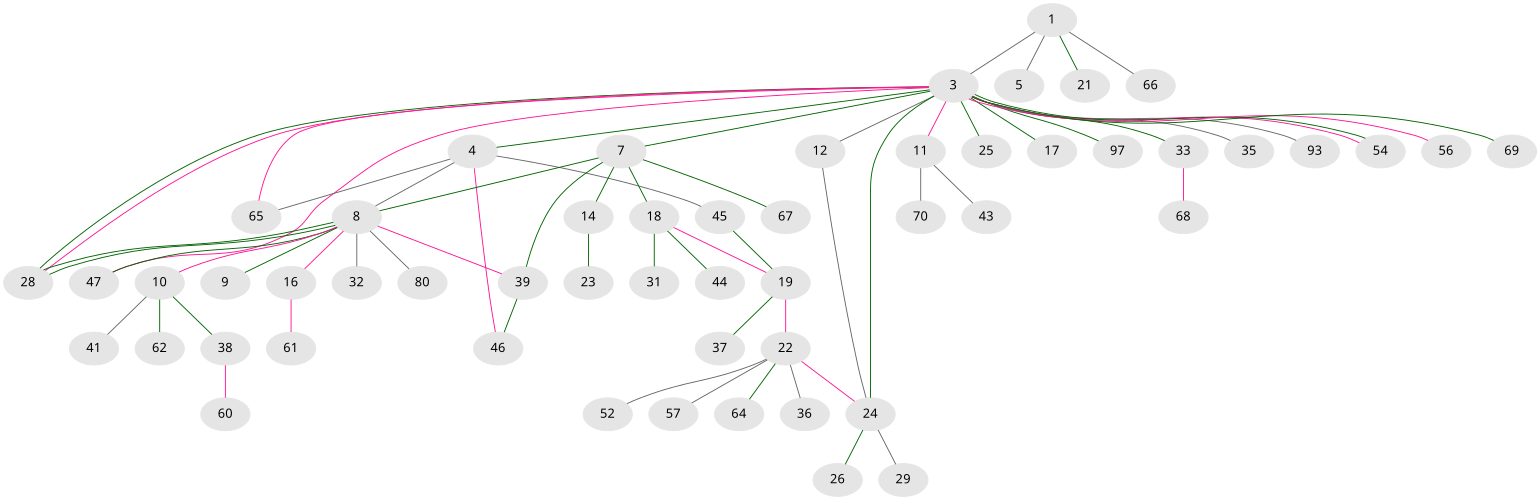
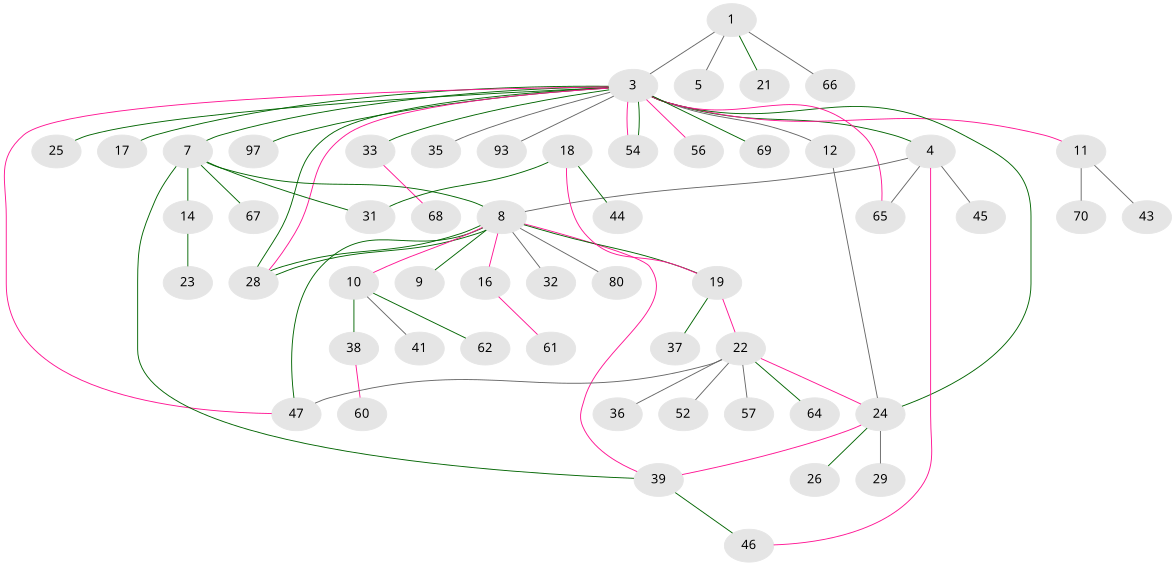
(635, 179) -> (277, 188)
(753, 250) -> (611, 247)
none -> (519, 381)
none -> (773, 454)
